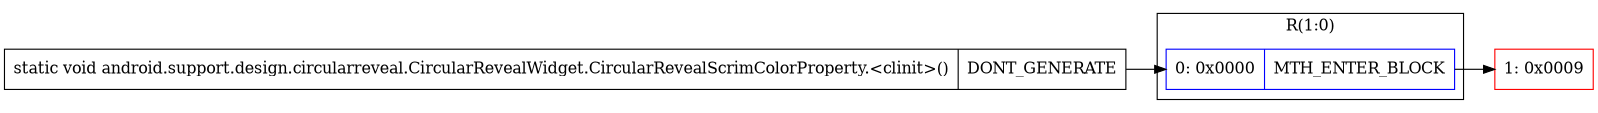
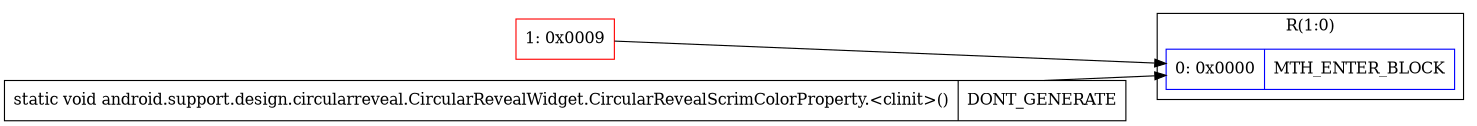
(1470, 69) -> (884, 52)
